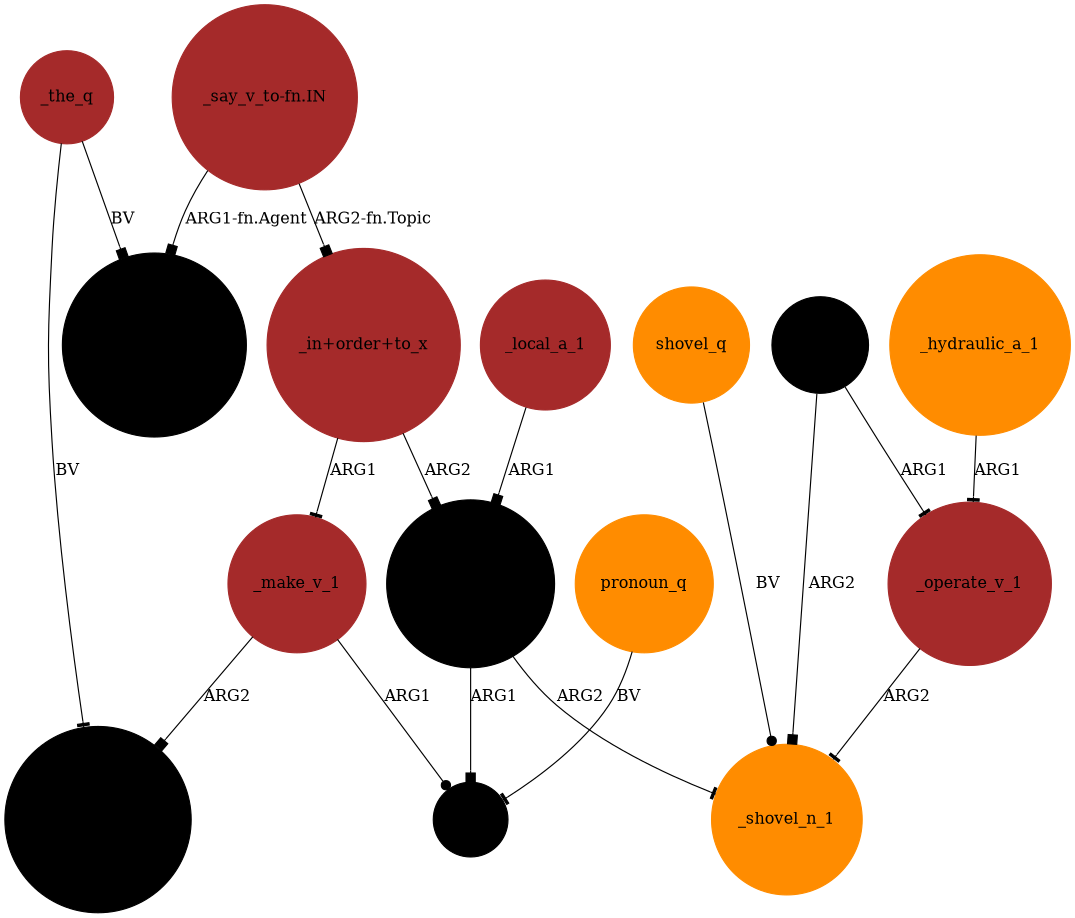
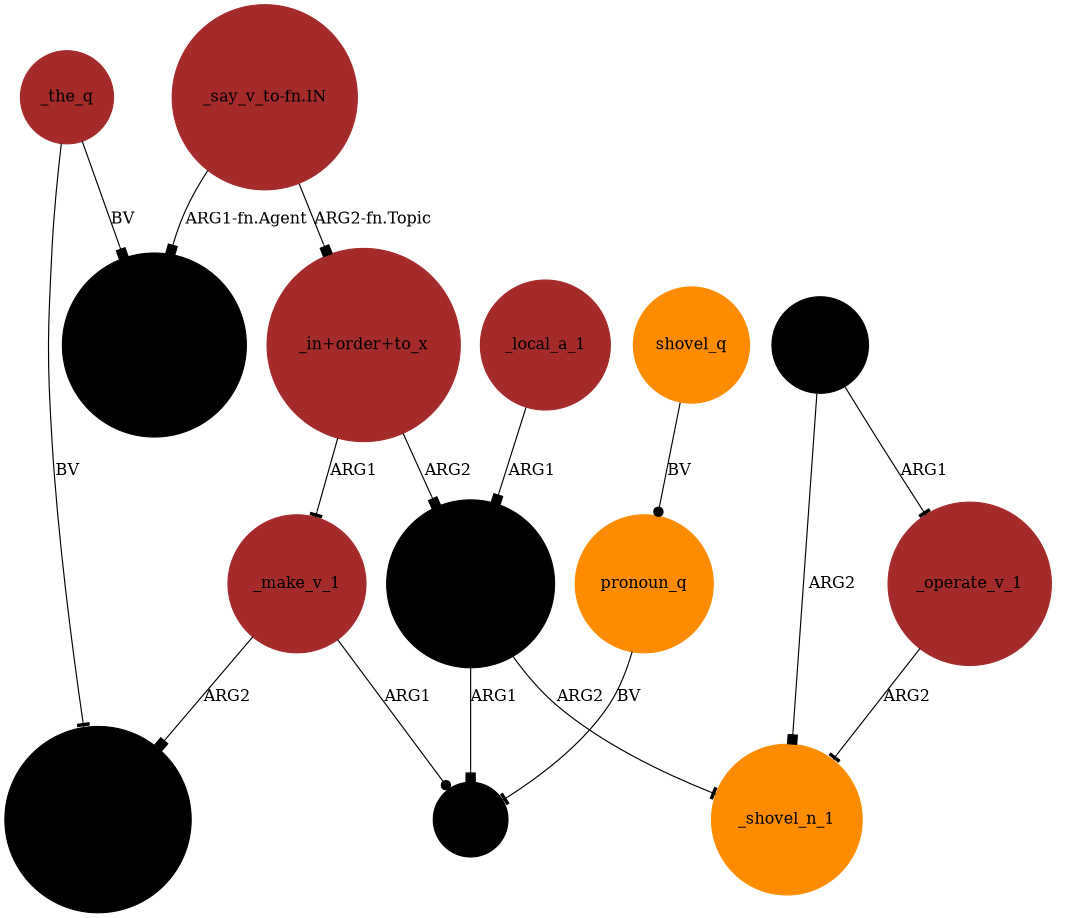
(980, 345) -> none
(738, 569) -> (670, 455)
